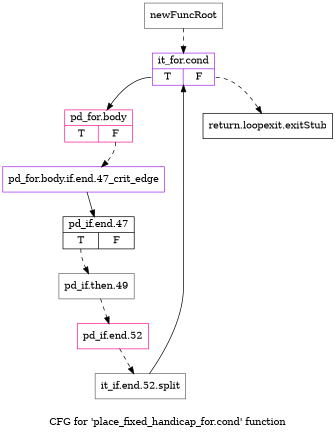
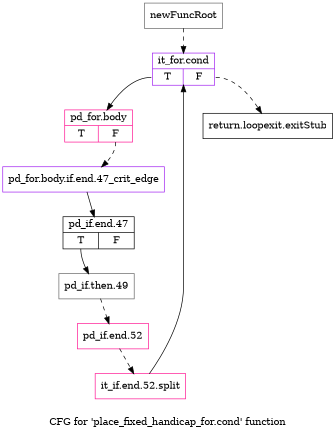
(82, 259) -> (82, 259)
(140, 386) -> (140, 386)
